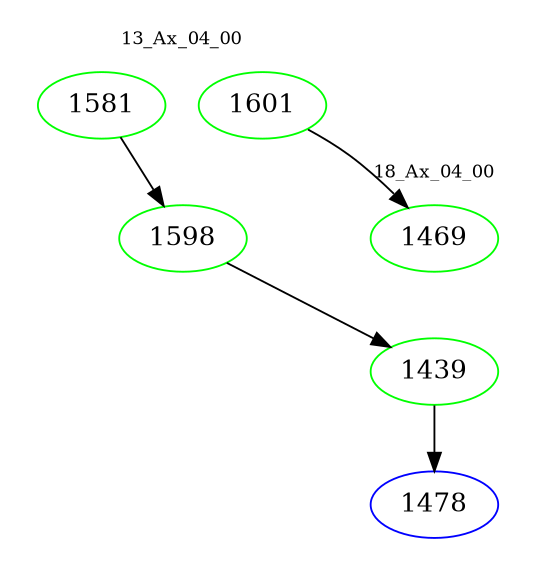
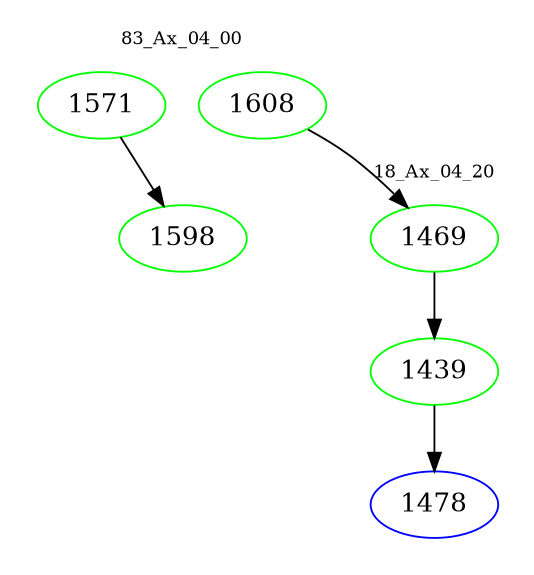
(182, 40) -> (182, 40)
(102, 105) -> (102, 105)
(263, 105) -> (263, 105)
(434, 173) -> (434, 173)
(300, 301) -> (434, 296)
